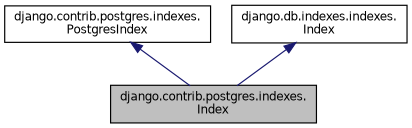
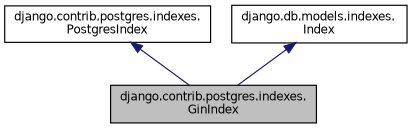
(319, 24) -> (319, 24)
(214, 104) -> (214, 104)
